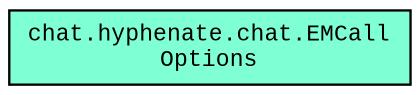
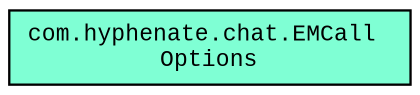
(210, 48) -> (210, 48)
